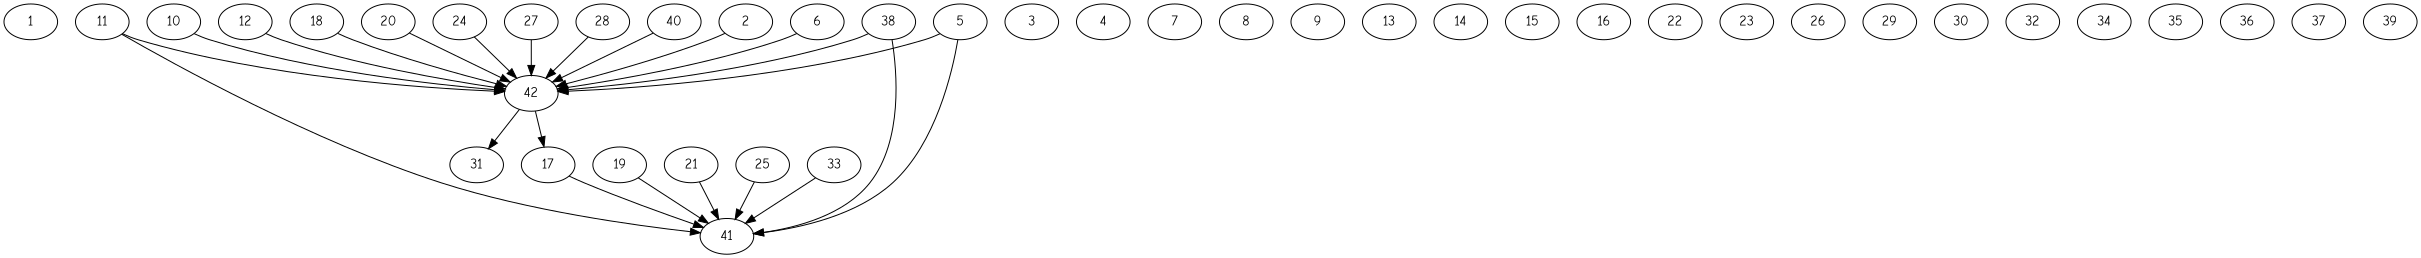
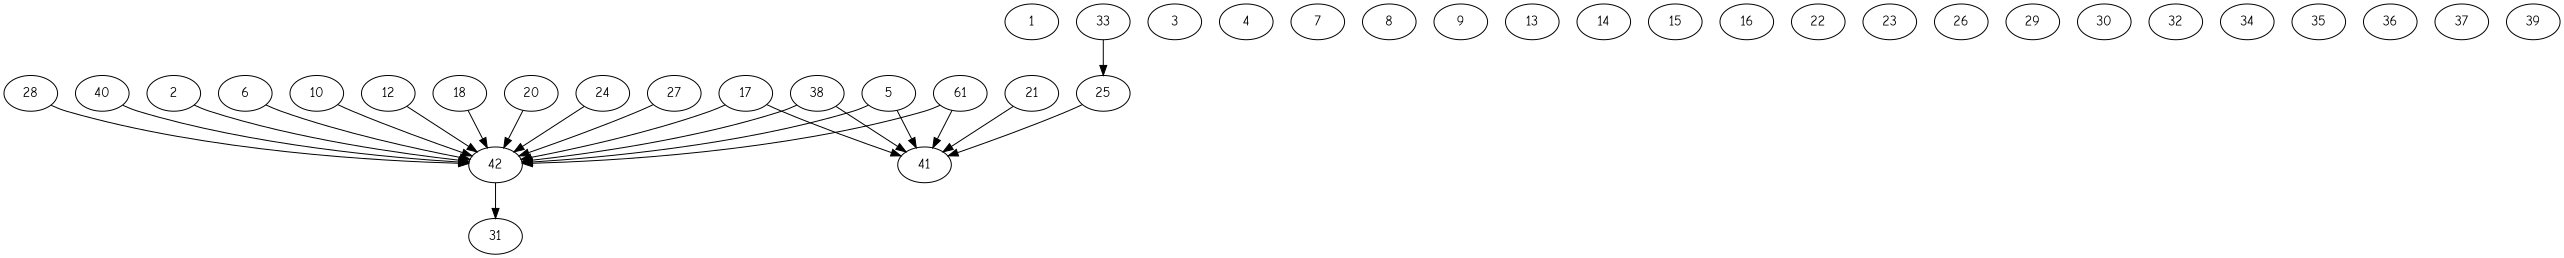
(102, 22) -> (960, 93)
(539, 124) -> (629, 135)
(620, 165) -> none
(785, 198) -> (1103, 53)
